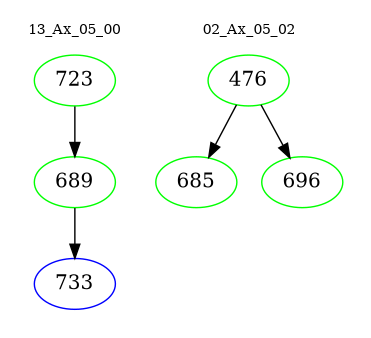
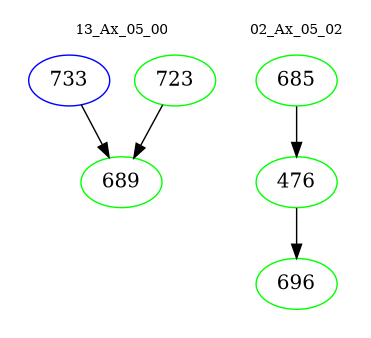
(226, 125) -> (297, 124)
(75, 226) -> (92, 125)
